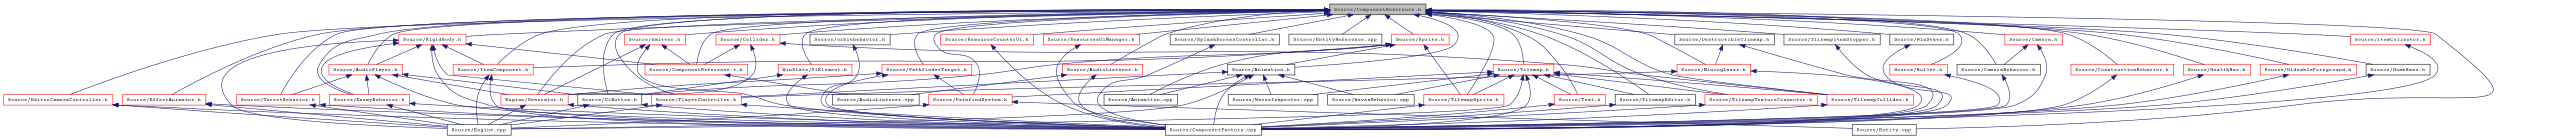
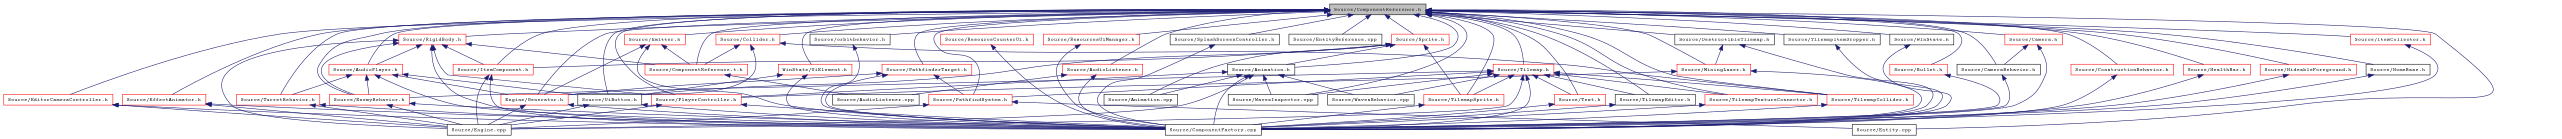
(1179, 23) -> (1424, 67)
none -> (922, 84)
